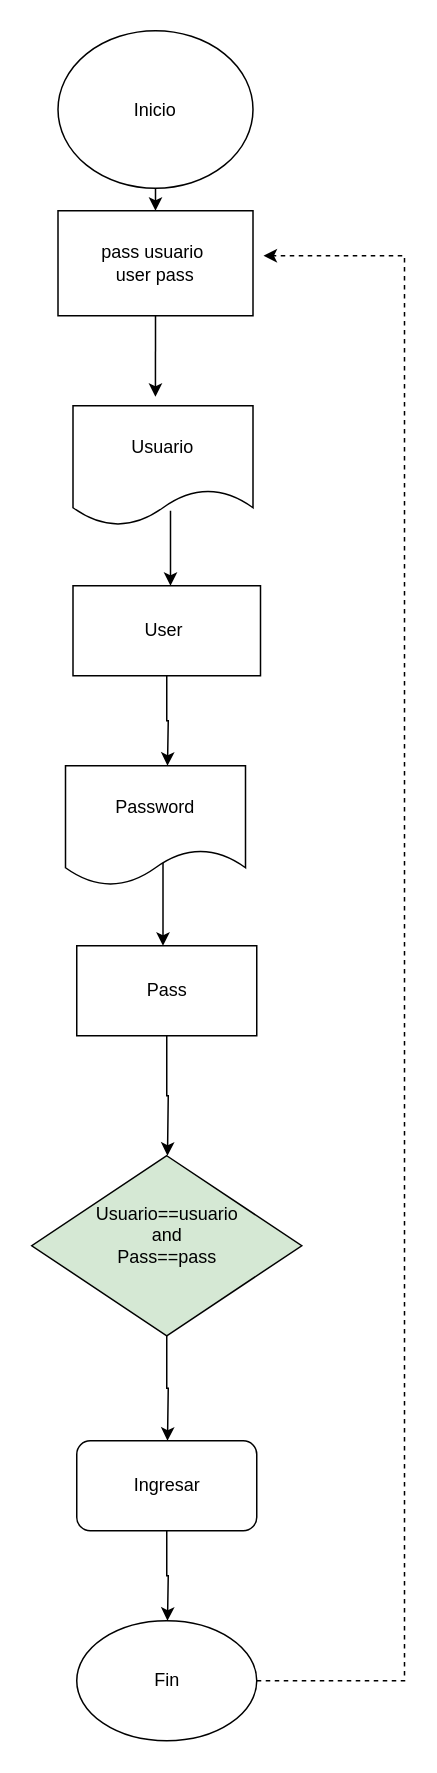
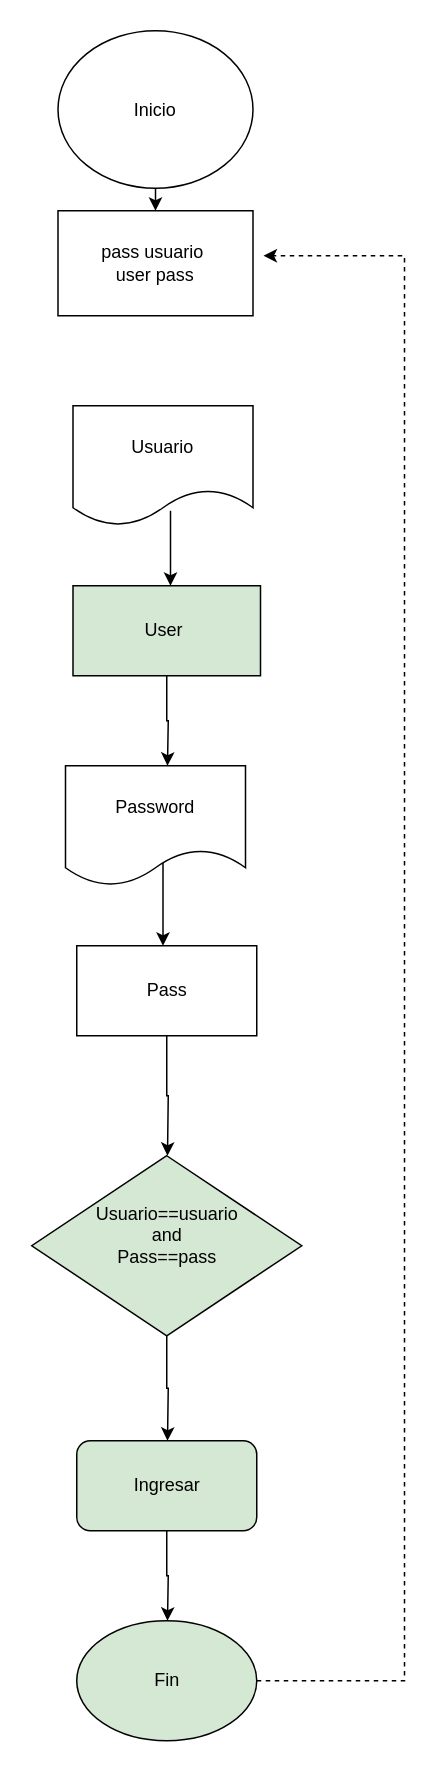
(155, 351) -> none
(167, 631) -> (167, 631)
(167, 1486) -> (167, 1486)
(167, 1681) -> (167, 1681)
